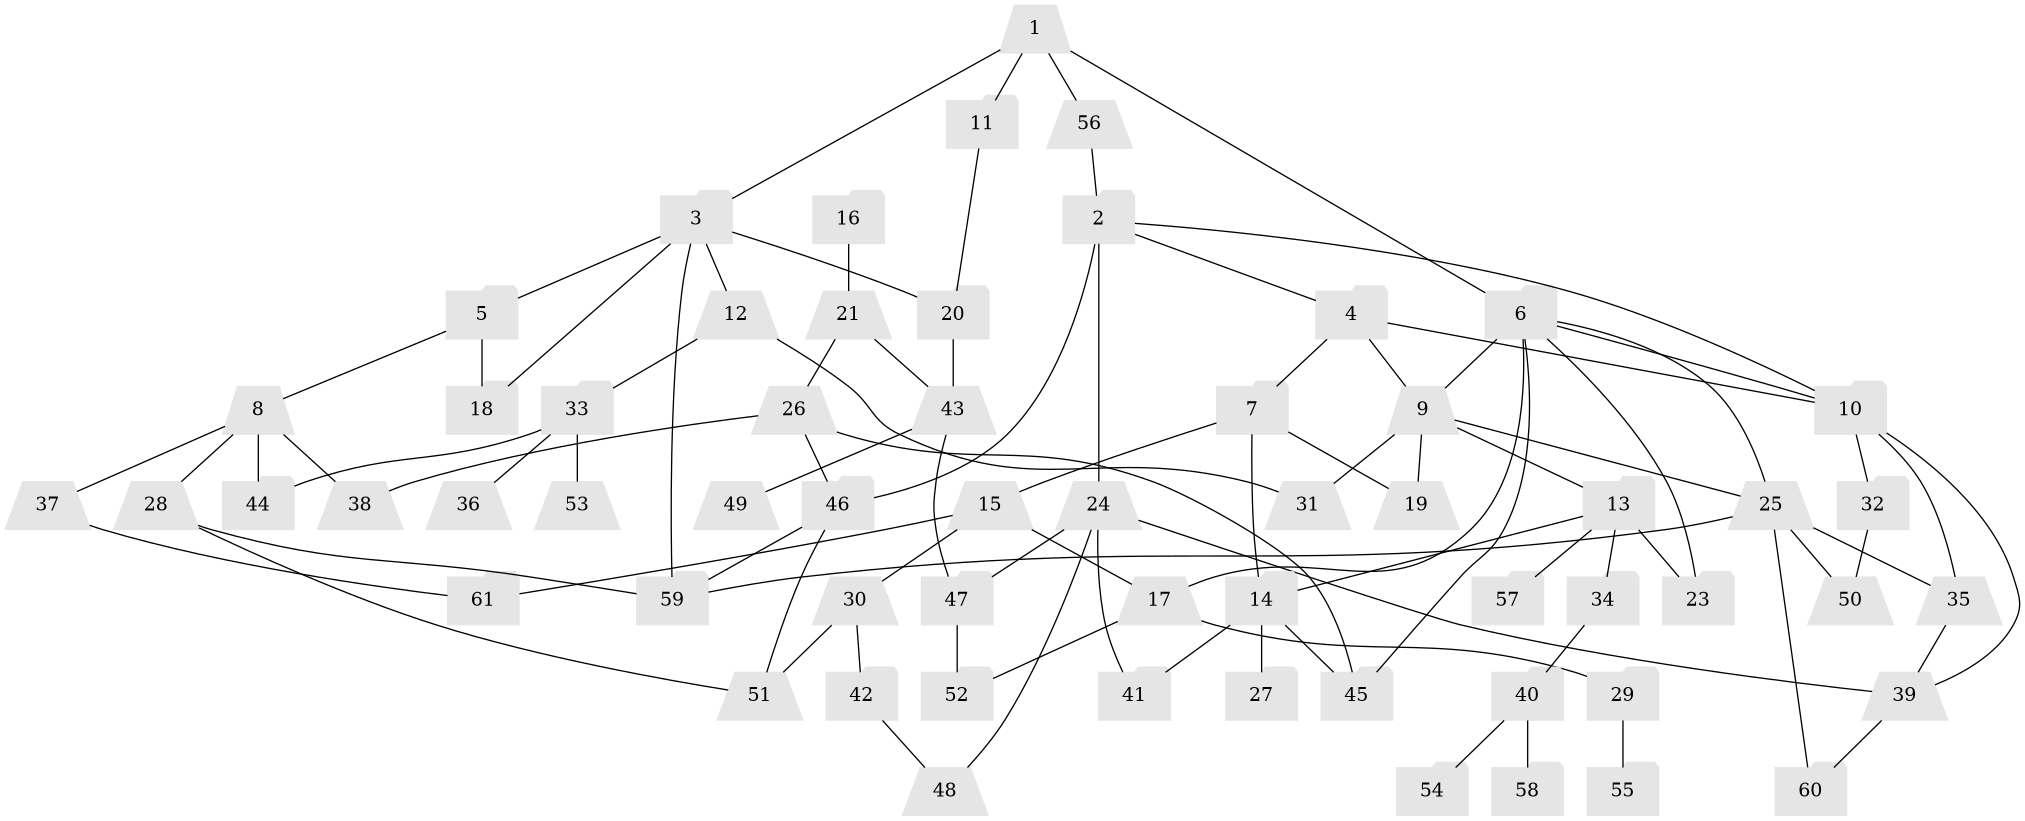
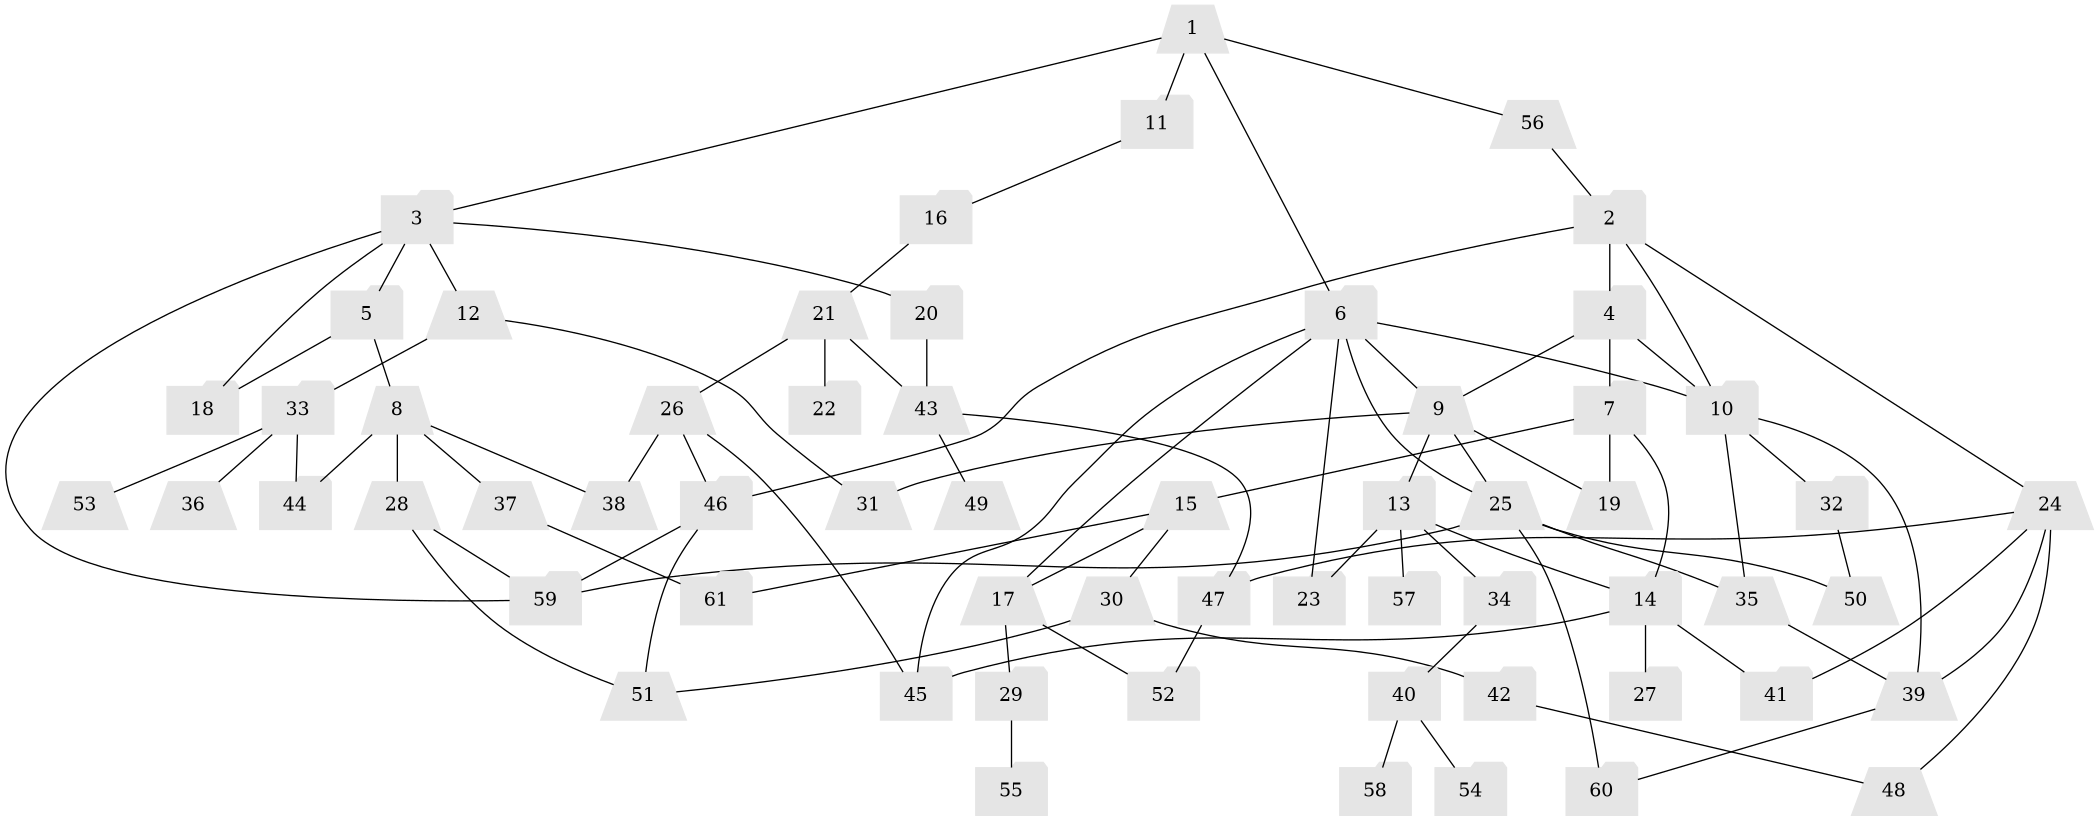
(968, 220) -> (1047, 172)
none -> (825, 410)
